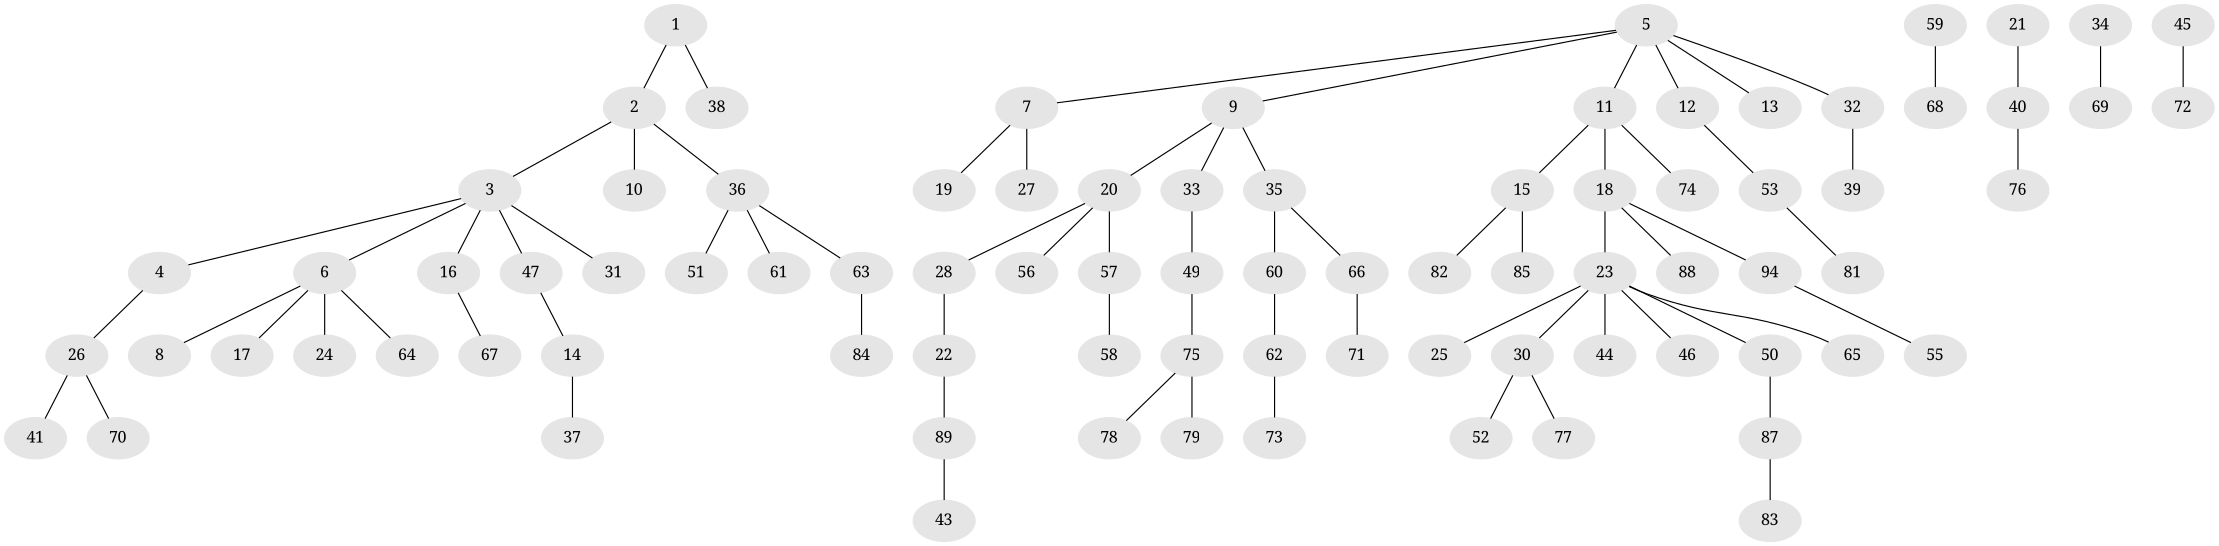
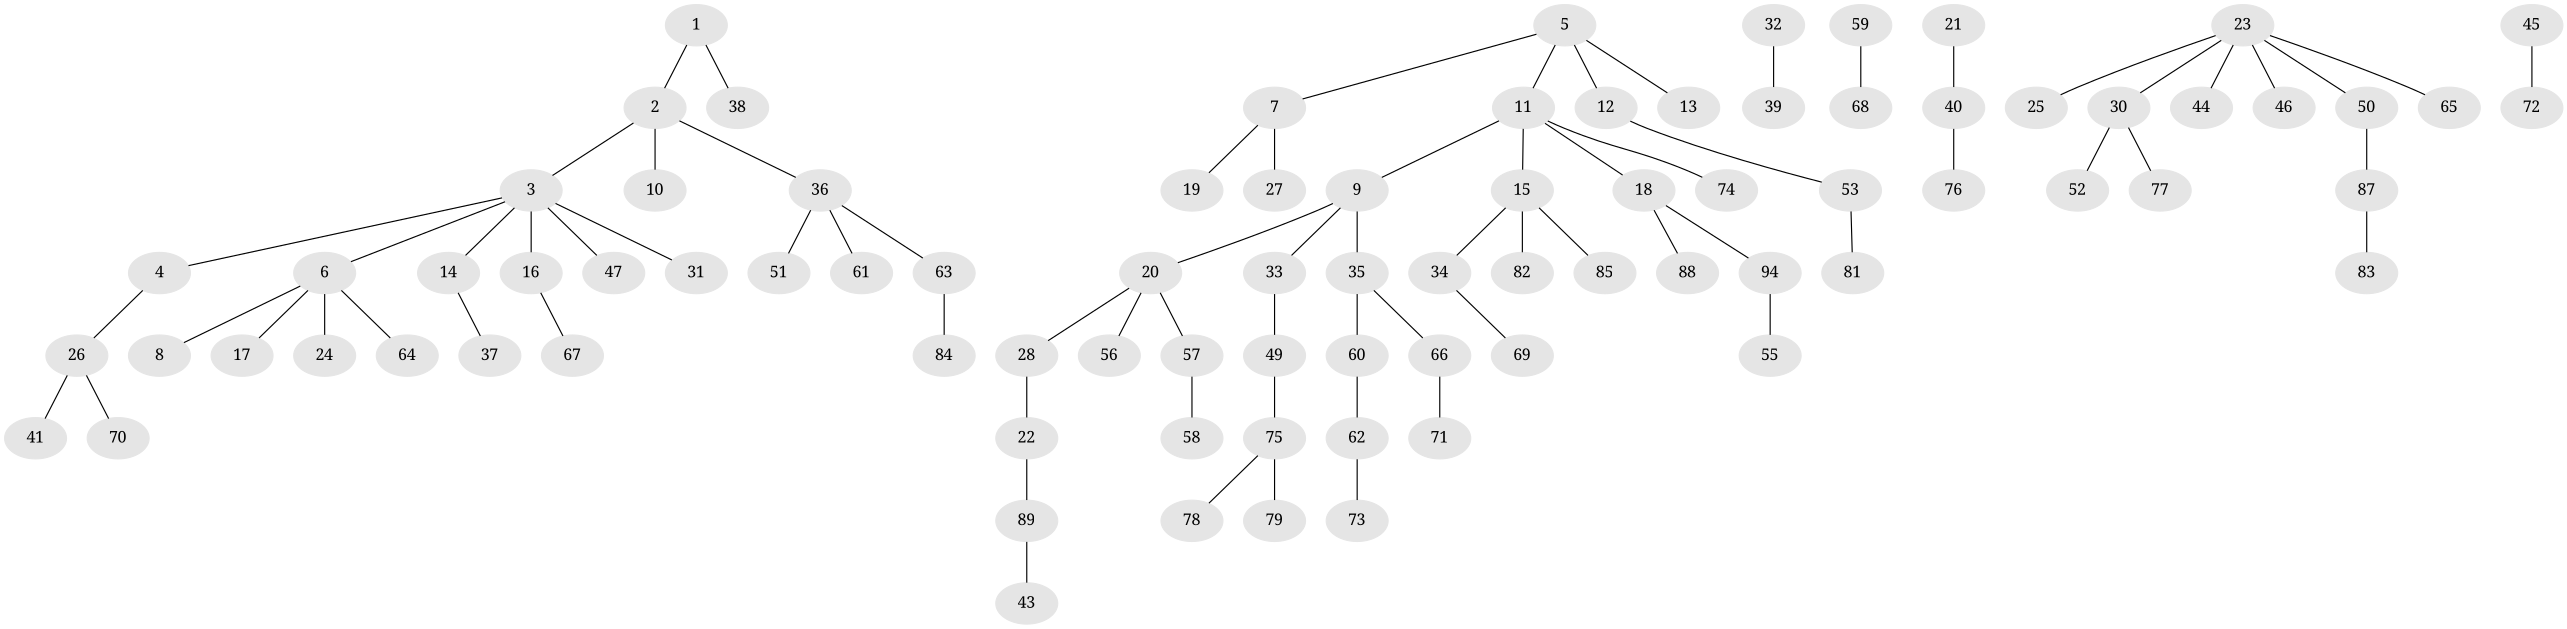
(1752, 64) -> none
(1440, 67) -> (1440, 149)
none -> (1481, 232)
(1605, 232) -> none
(552, 314) -> (490, 232)
